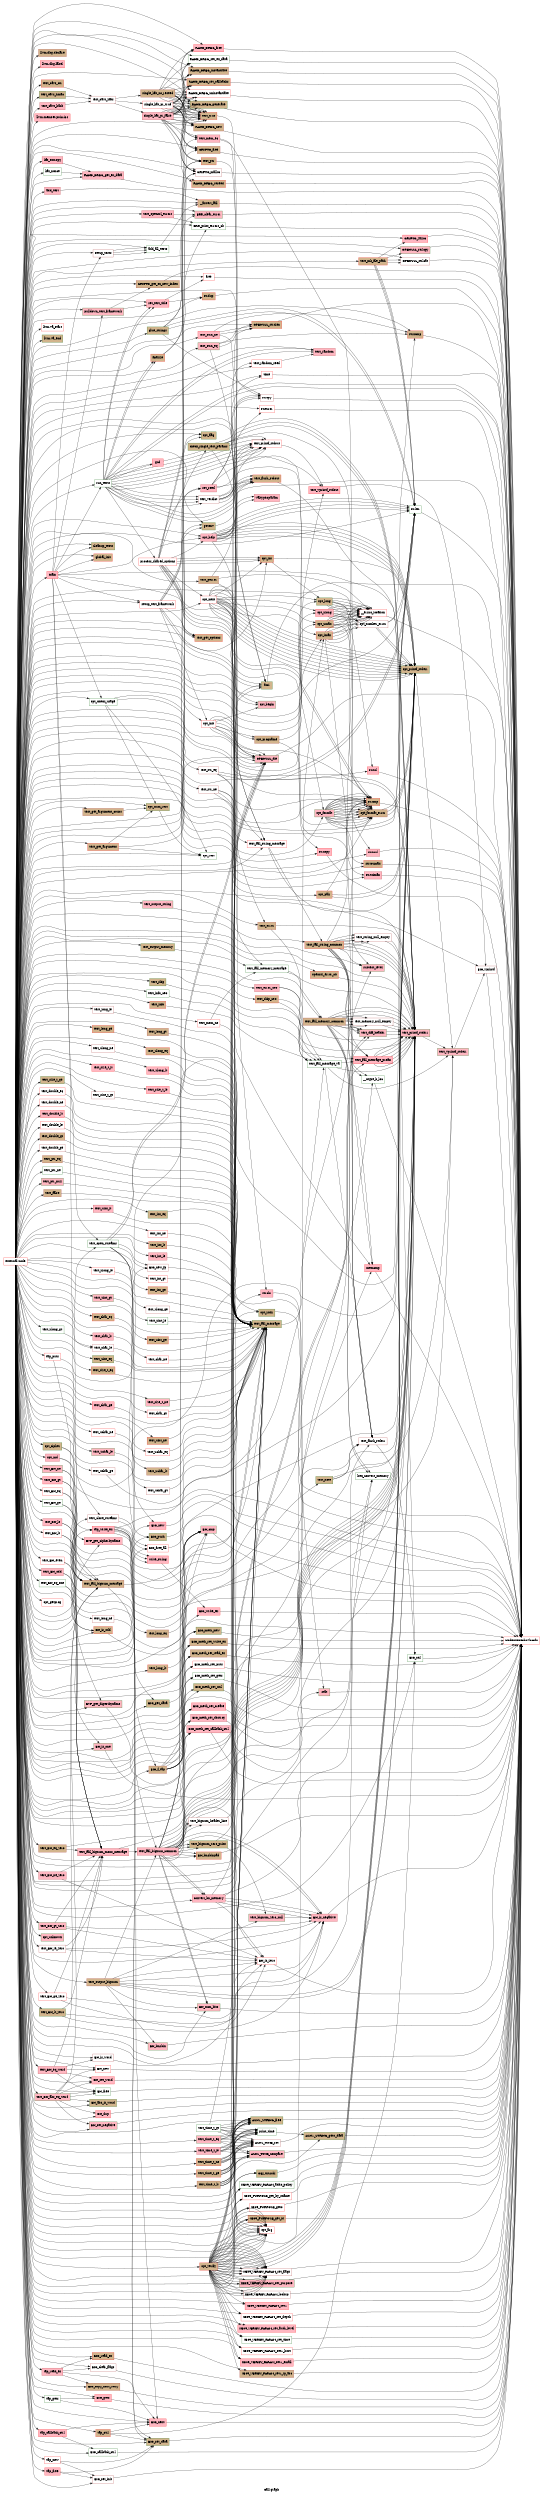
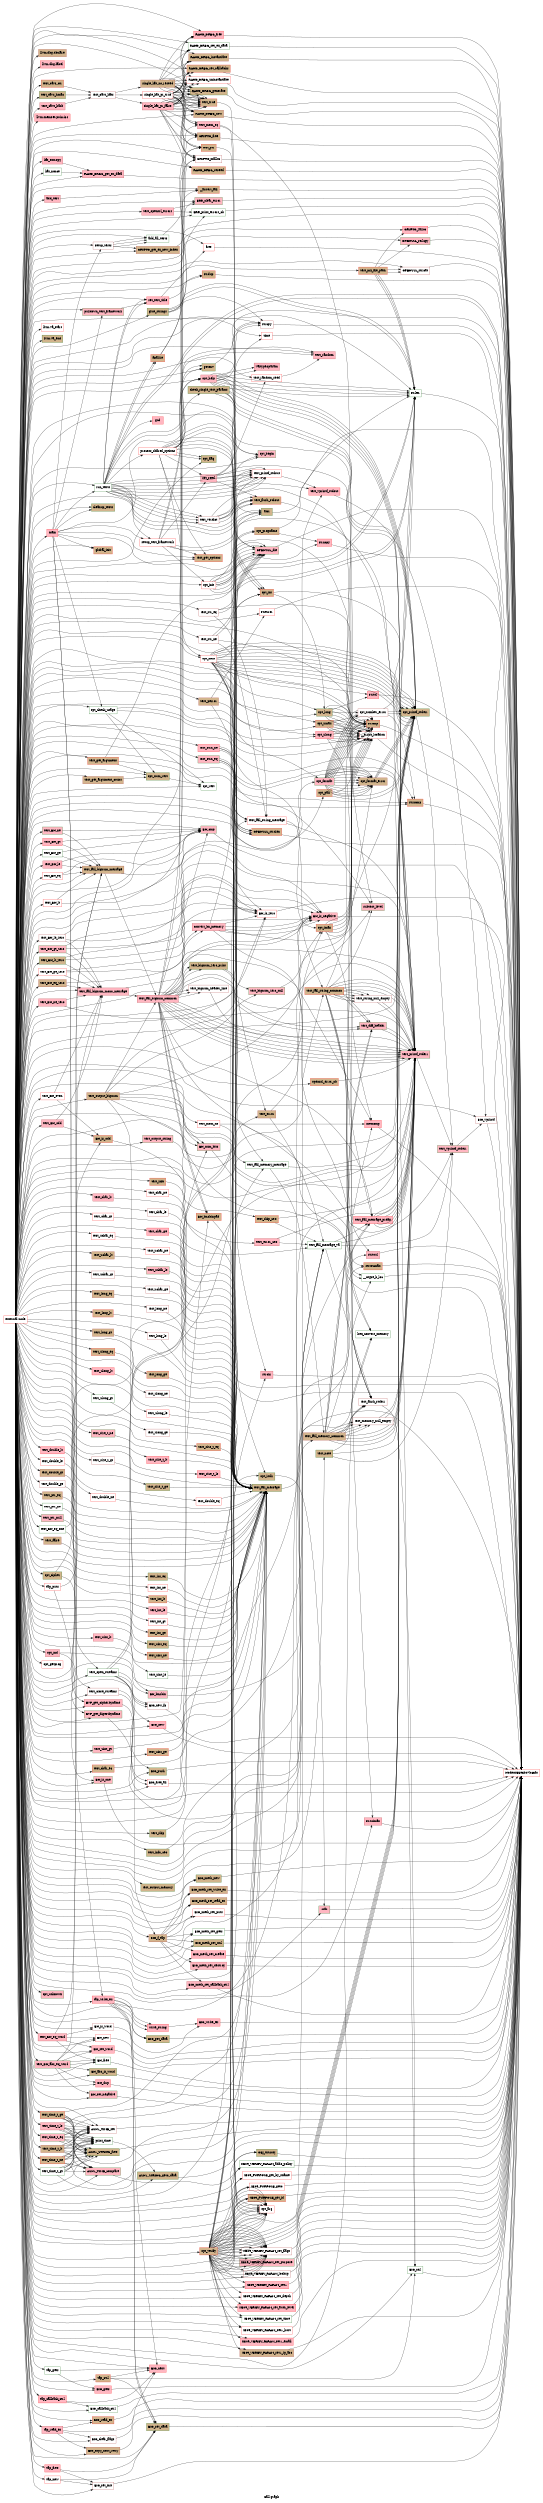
(129, 298) -> (124, 247)
(238, 564) -> (233, 429)
(344, 631) -> none
(158, 993) -> (158, 1853)
(71, 1337) -> (200, 1429)
(22, 1663) -> (20, 1747)
(502, 2392) -> none
